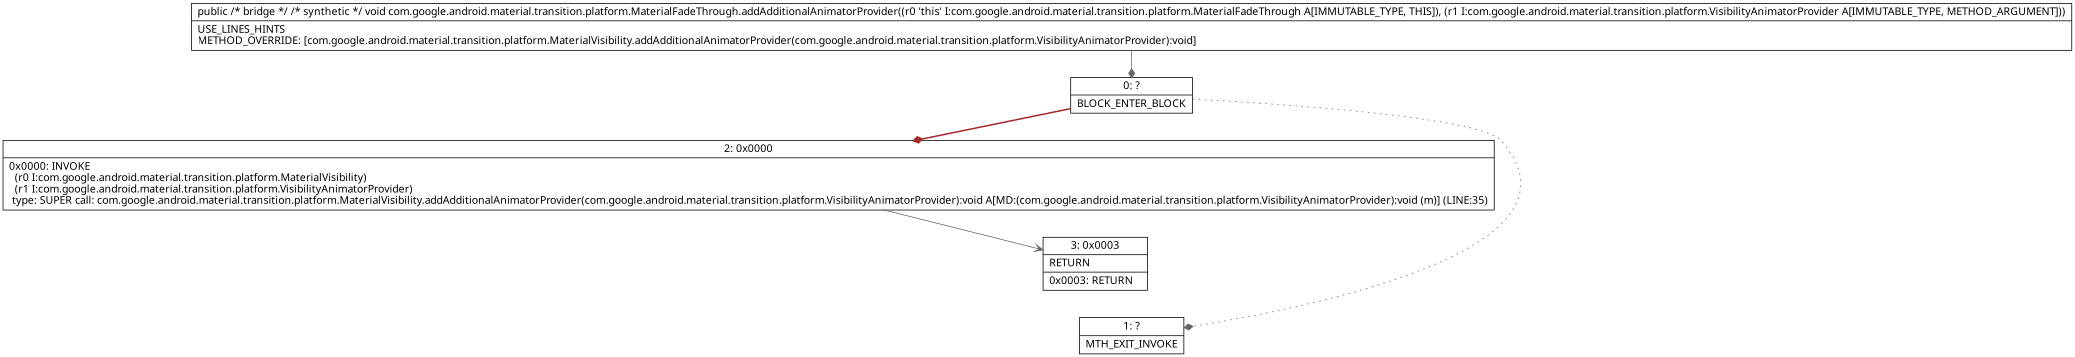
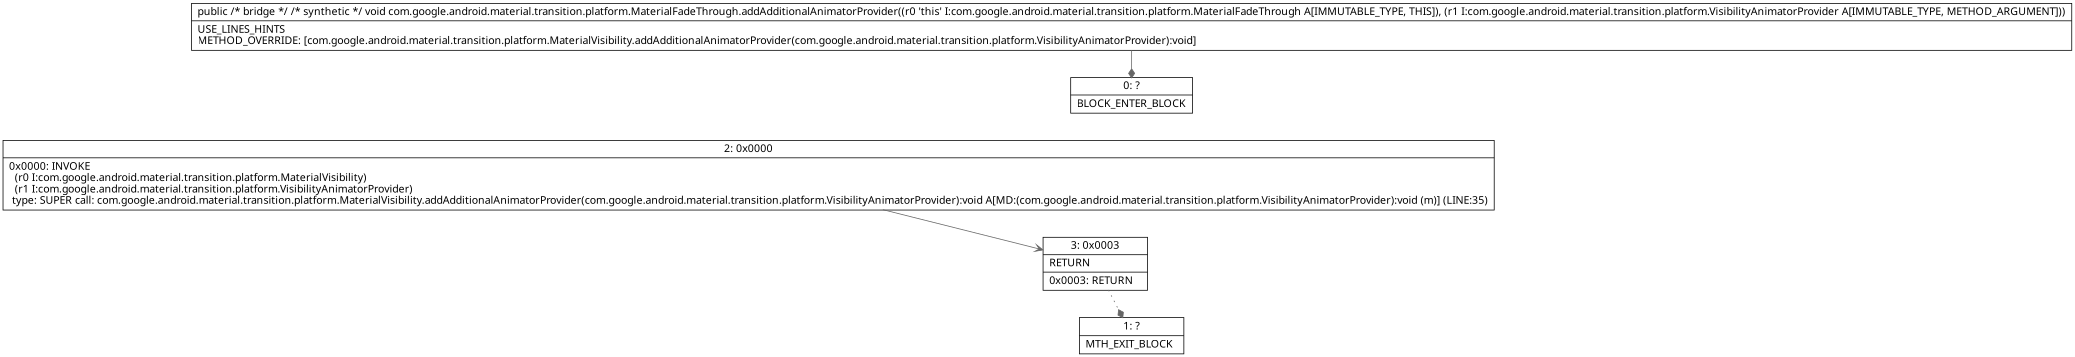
(997, 124) -> none
(1517, 189) -> (1113, 300)
(1132, 344) -> (1129, 344)
